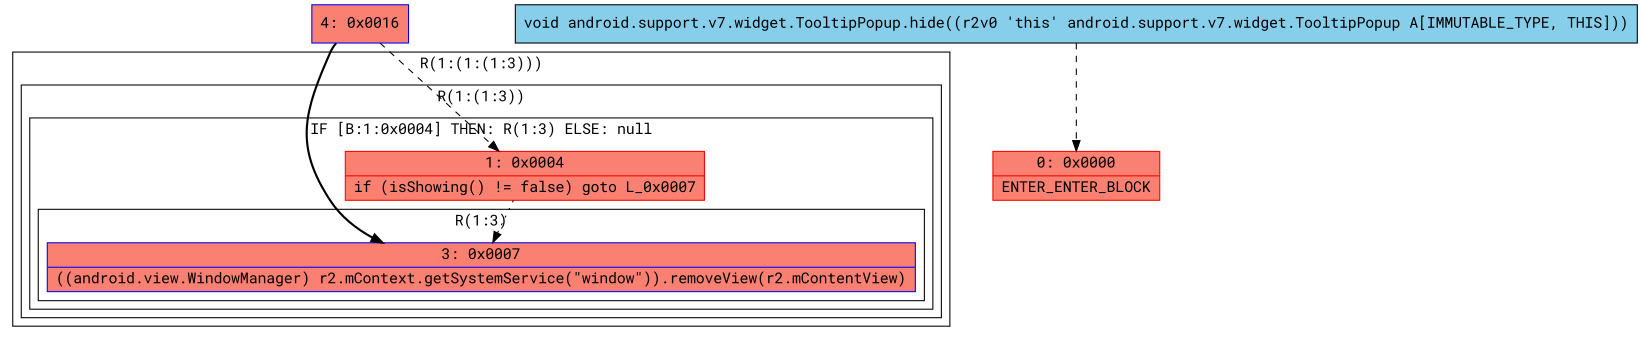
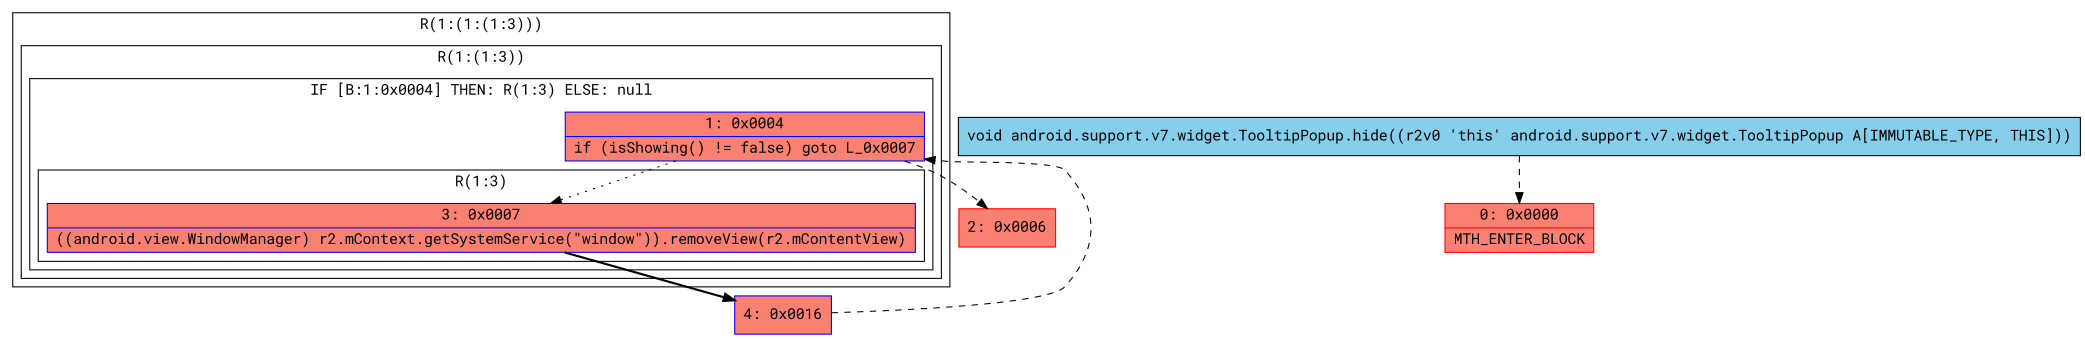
(308, 150) -> (644, 275)
(525, 176) -> (745, 137)
(1076, 188) -> (1519, 240)
none -> (1007, 228)
